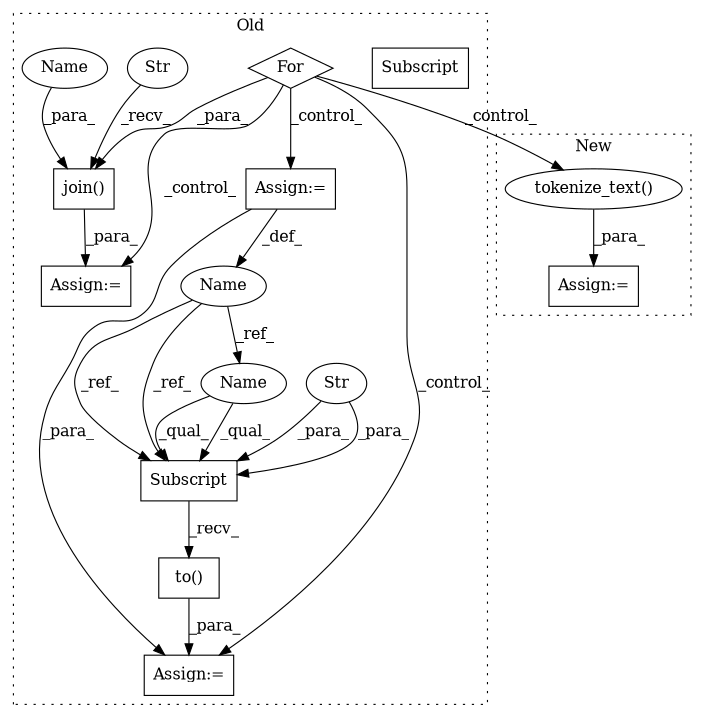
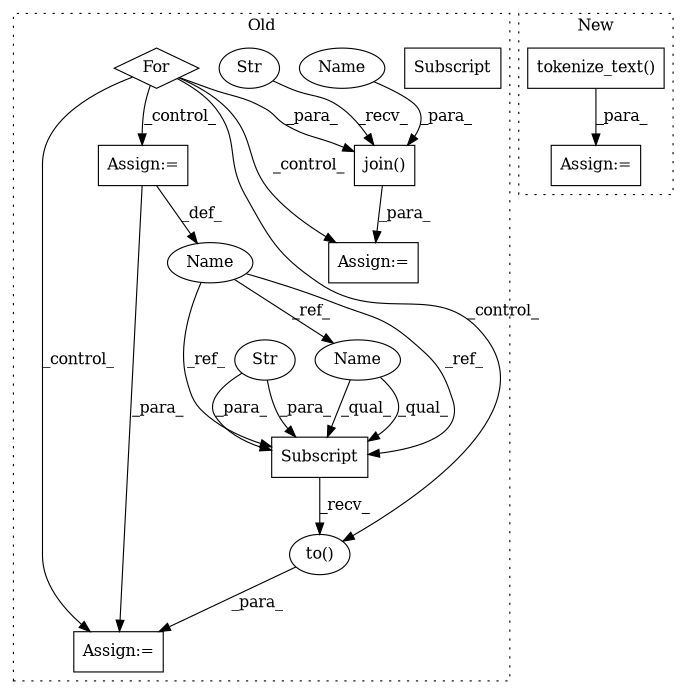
(438, 113) -> (410, 304)
(594, 189) -> (596, 68)
(189, 578) -> (320, 555)
